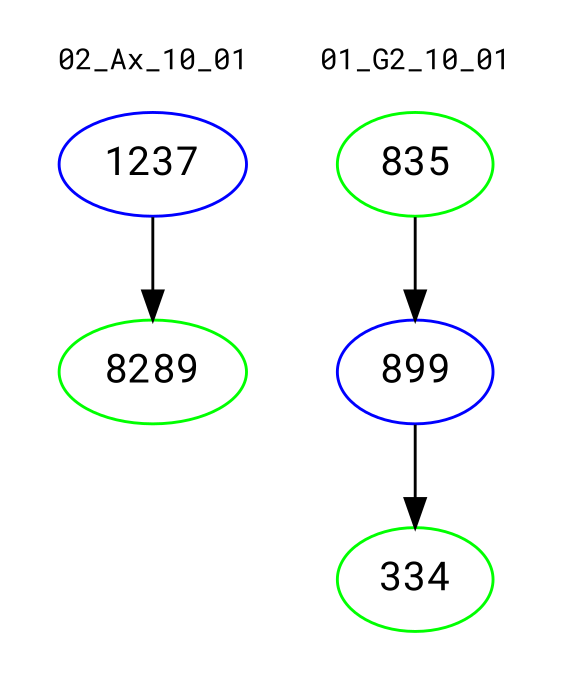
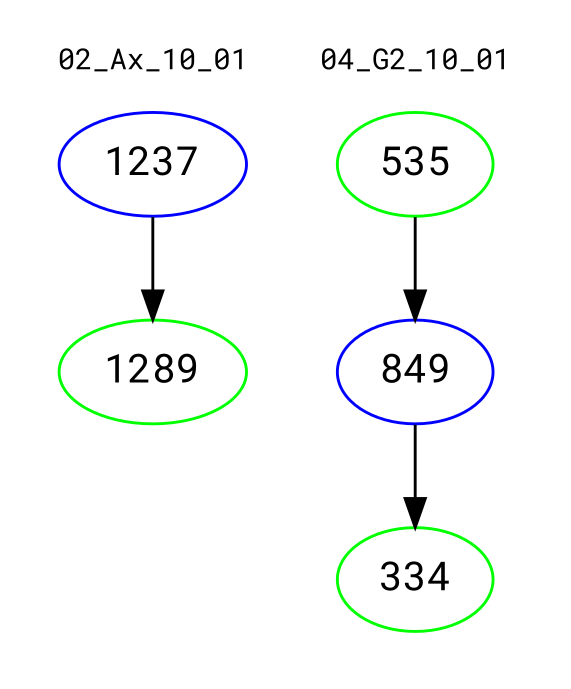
(417, 62) -> (417, 62)
(415, 164) -> (415, 164)
(153, 372) -> (153, 372)
(415, 372) -> (415, 372)
